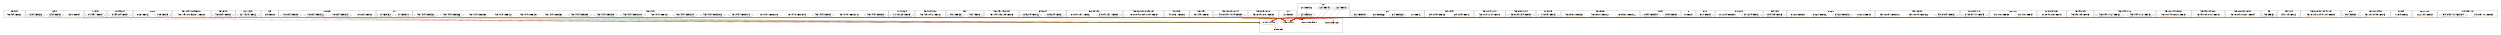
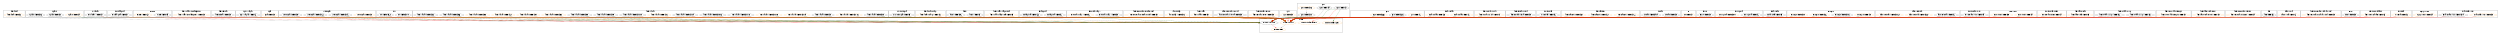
(1360, 15) -> none
